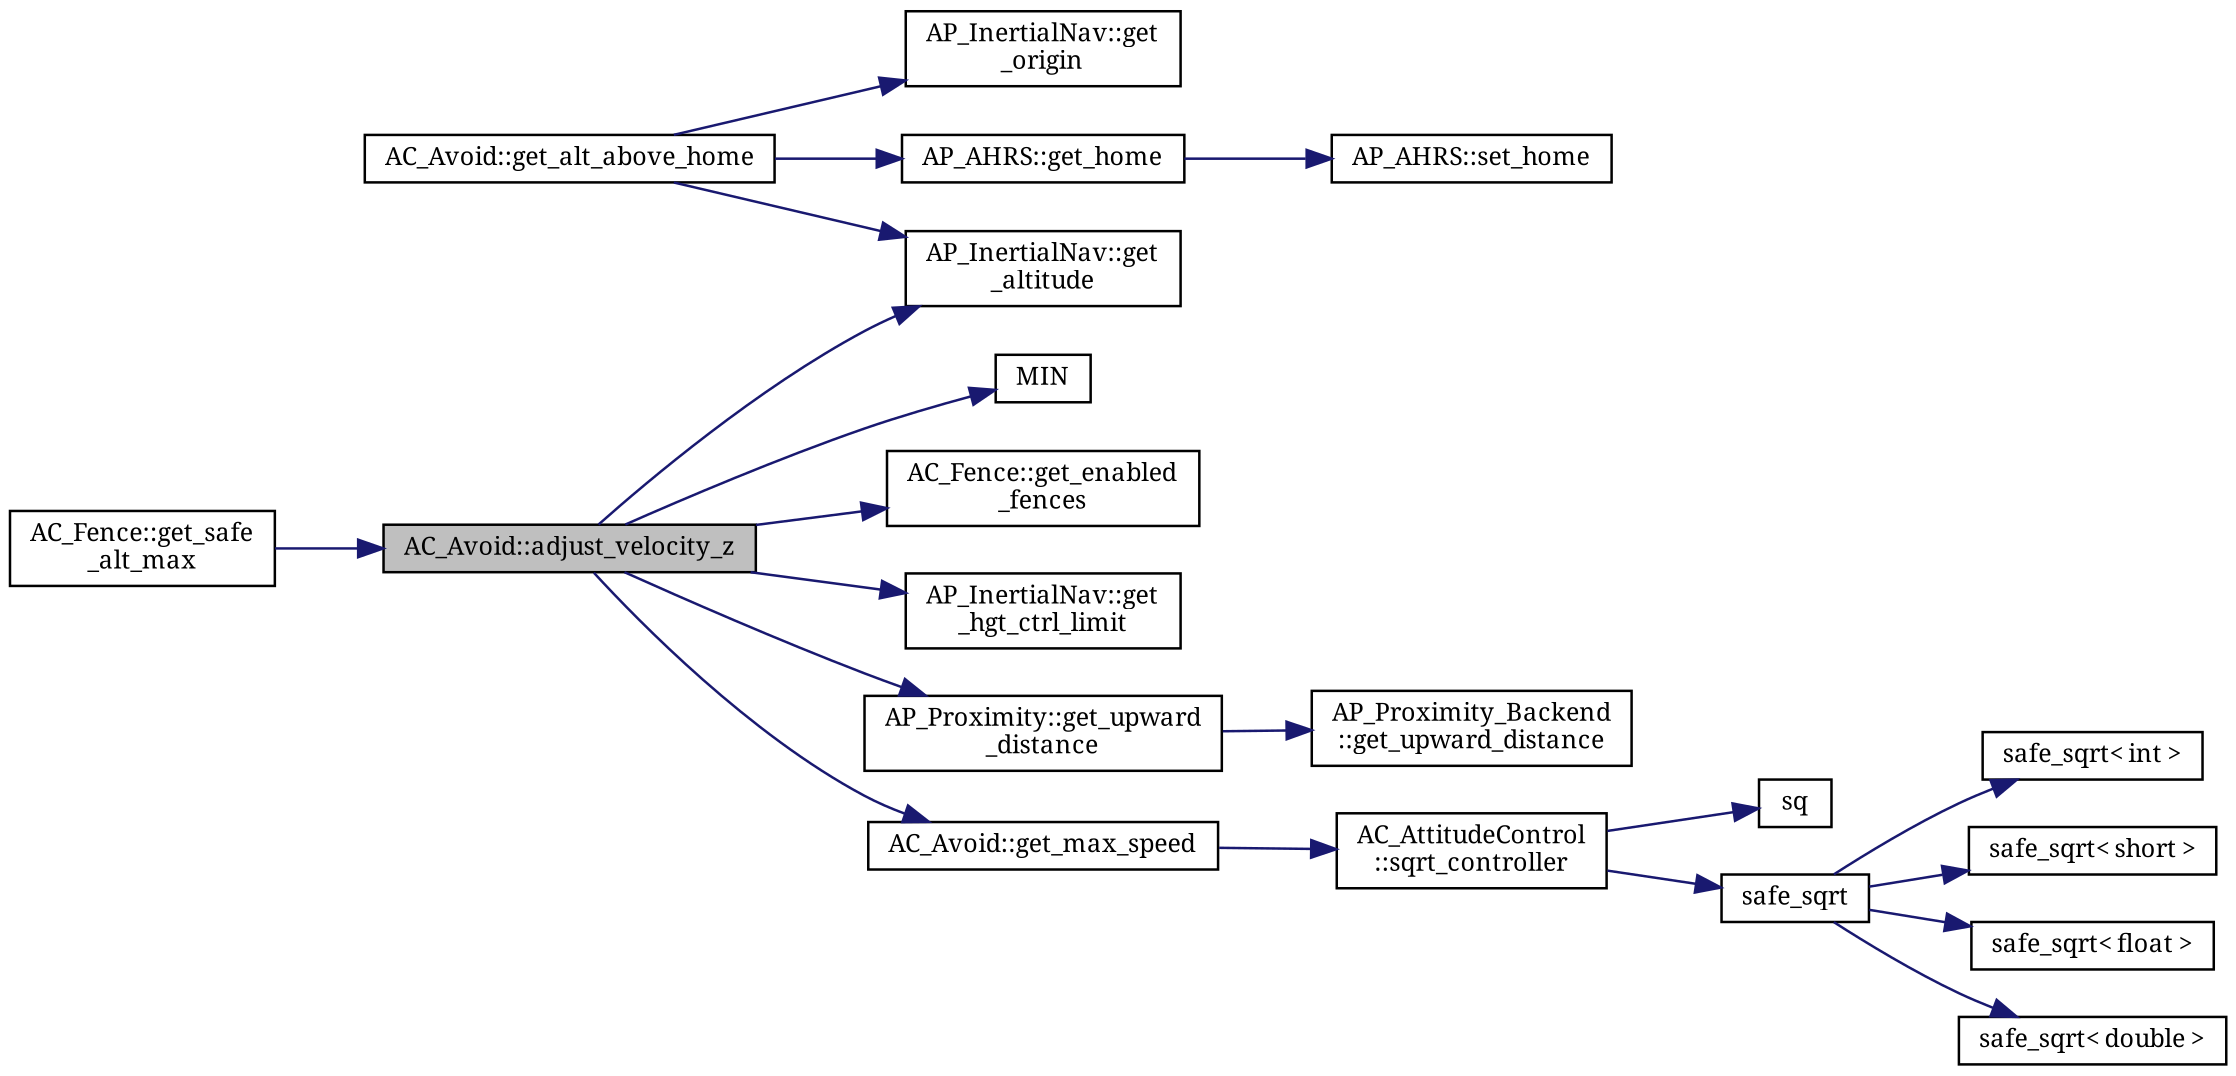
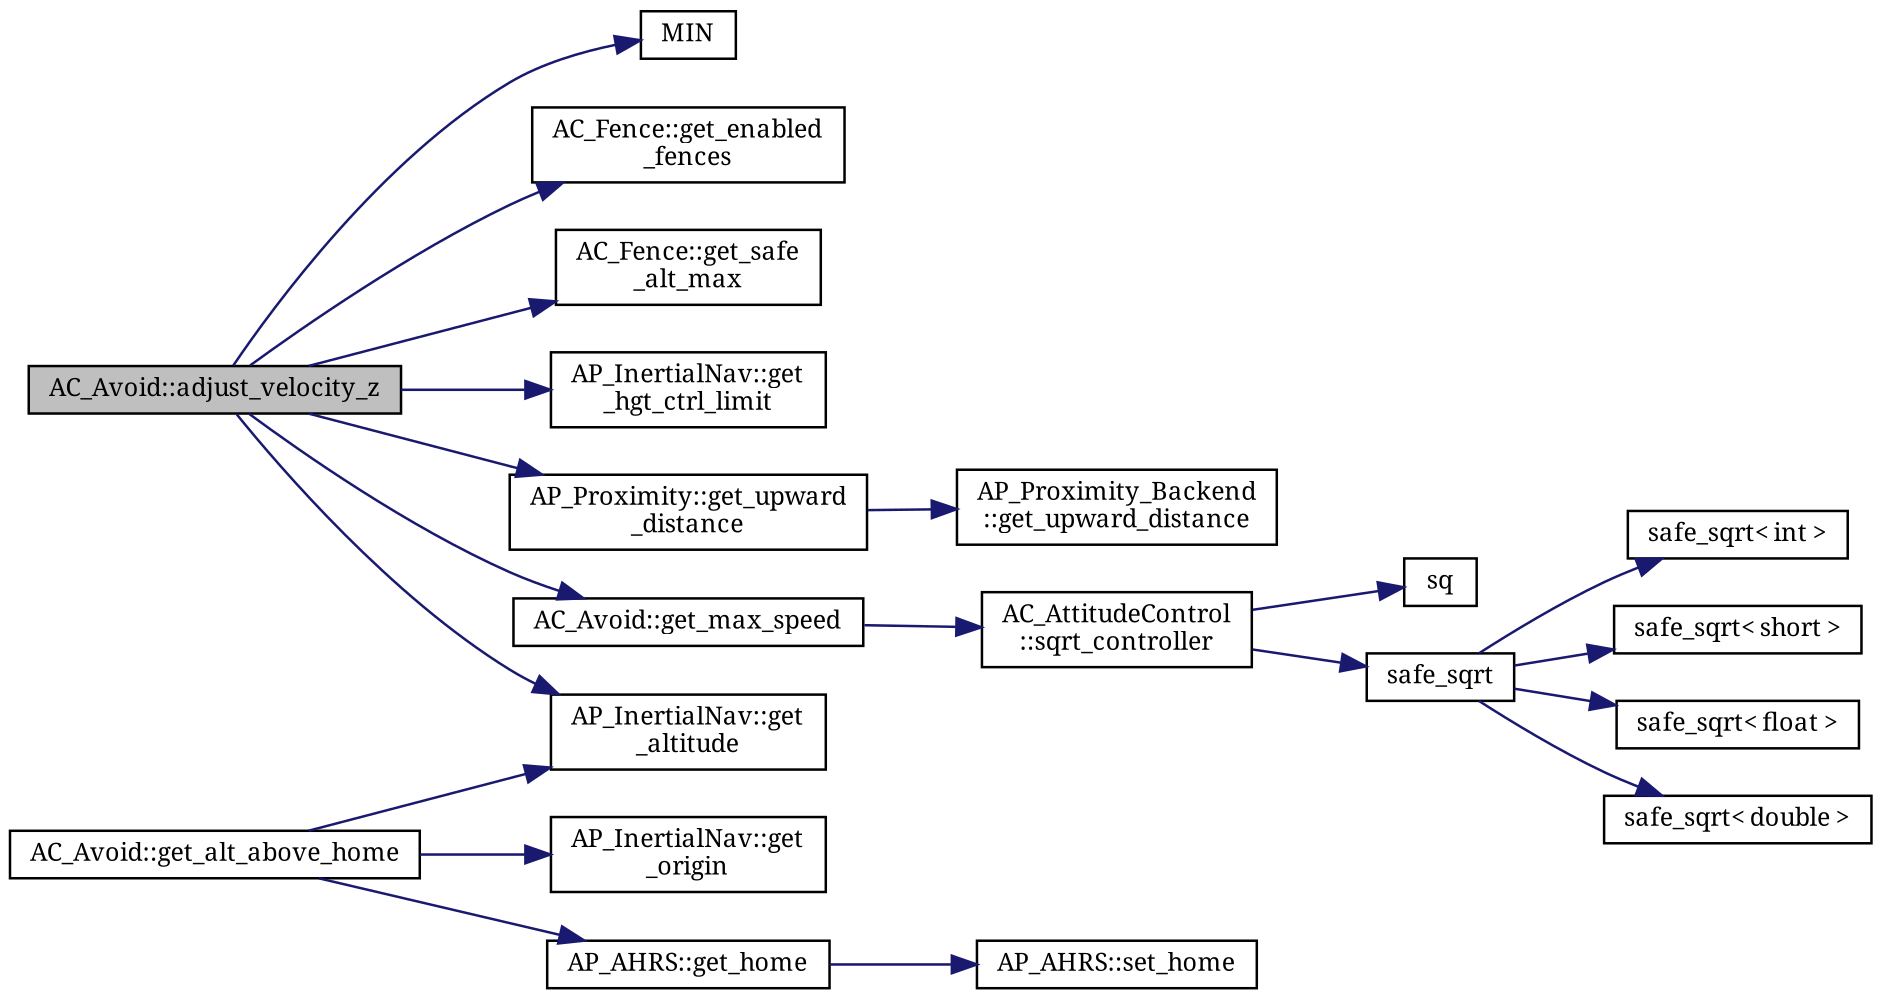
(316, 548) -> (420, 337)
